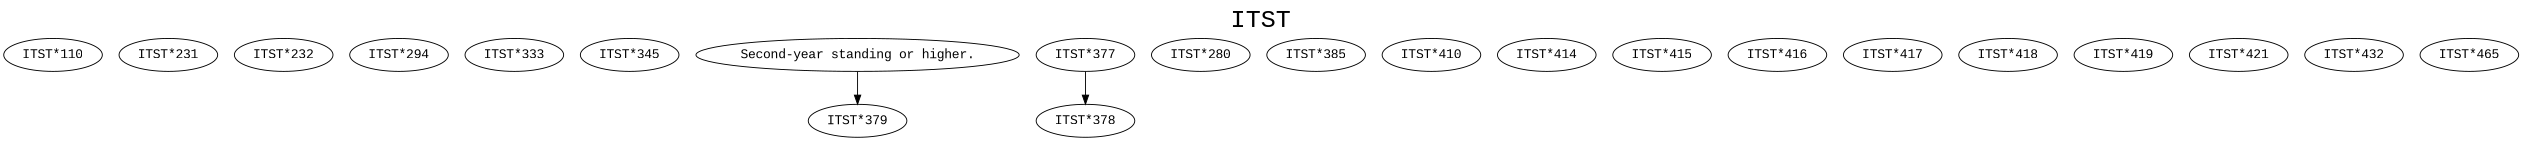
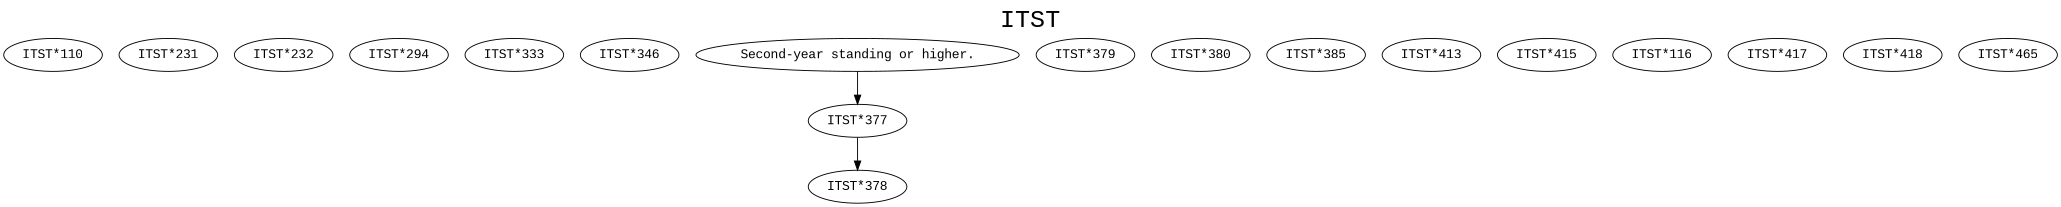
(630, 55) -> (630, 55)
(1201, 55) -> (1201, 55)
(1431, 55) -> (1431, 55)
(1547, 55) -> none
(1777, 55) -> (1662, 55)
(2123, 55) -> none
(2239, 55) -> none
(2354, 55) -> none
(858, 83) -> (858, 83)
